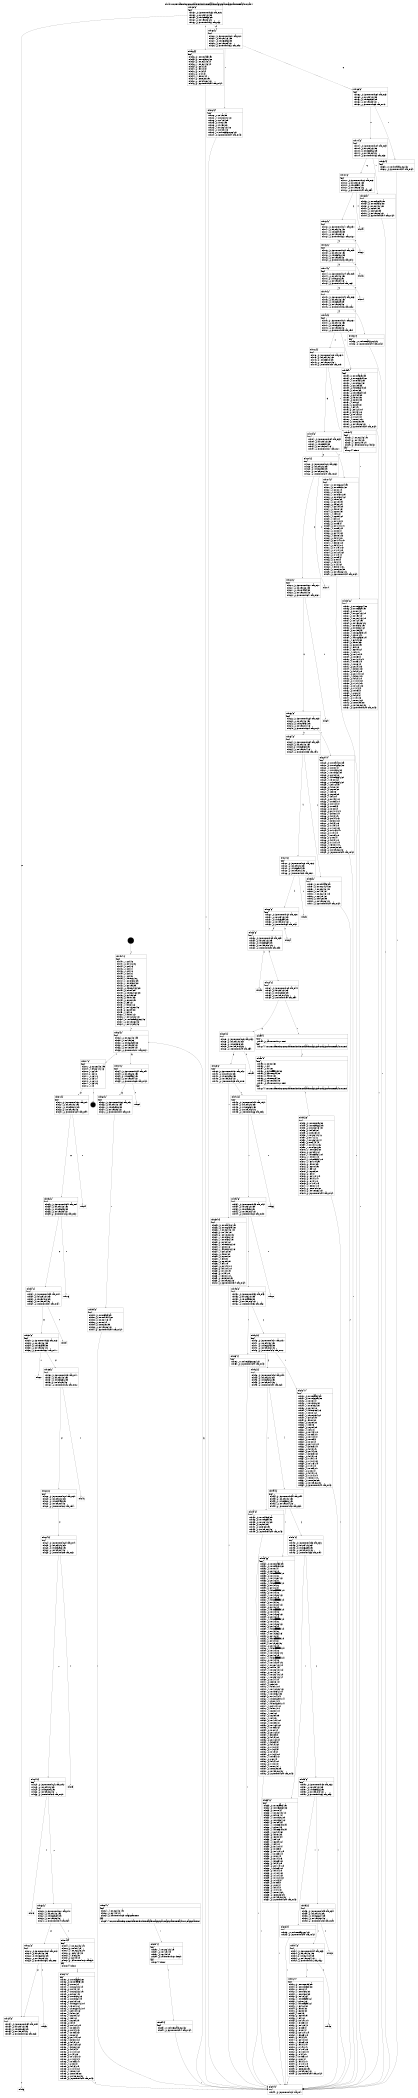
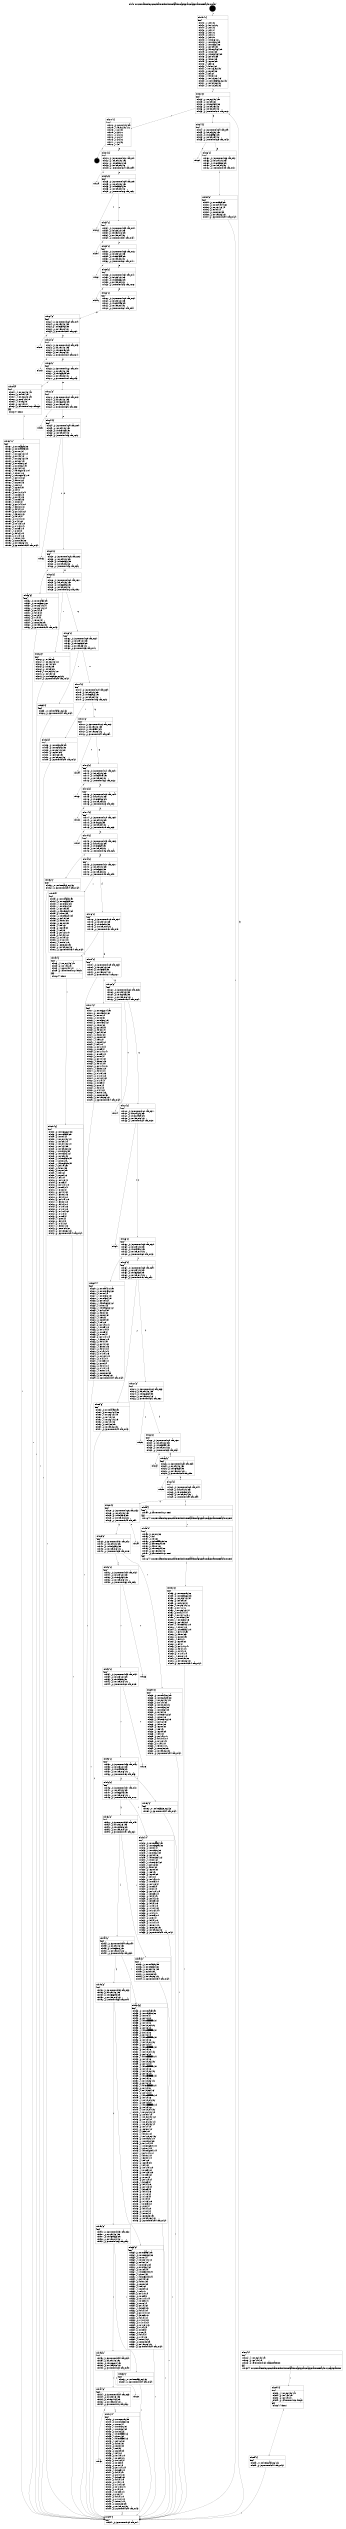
(21, 942) -> (63, 493)
(378, 1288) -> (84, 1753)
